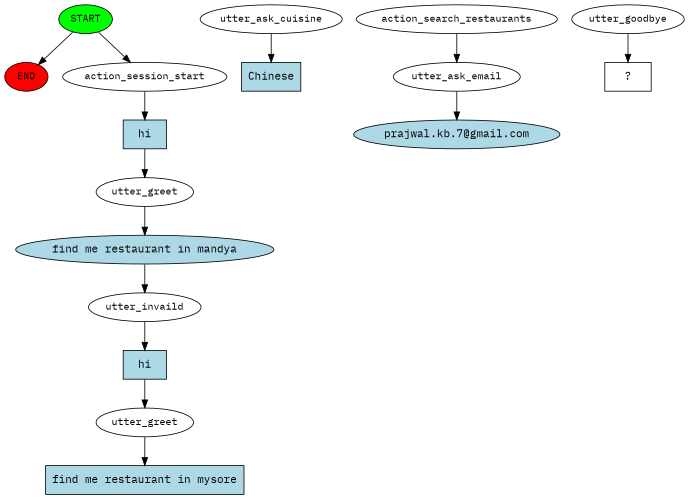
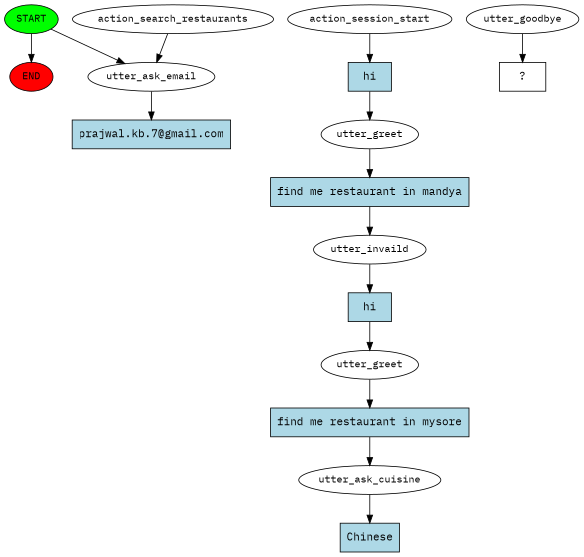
(111, 44) -> (84, 45)
(457, 134) -> (151, 134)
(145, 250) -> (370, 192)
none -> (370, 447)
